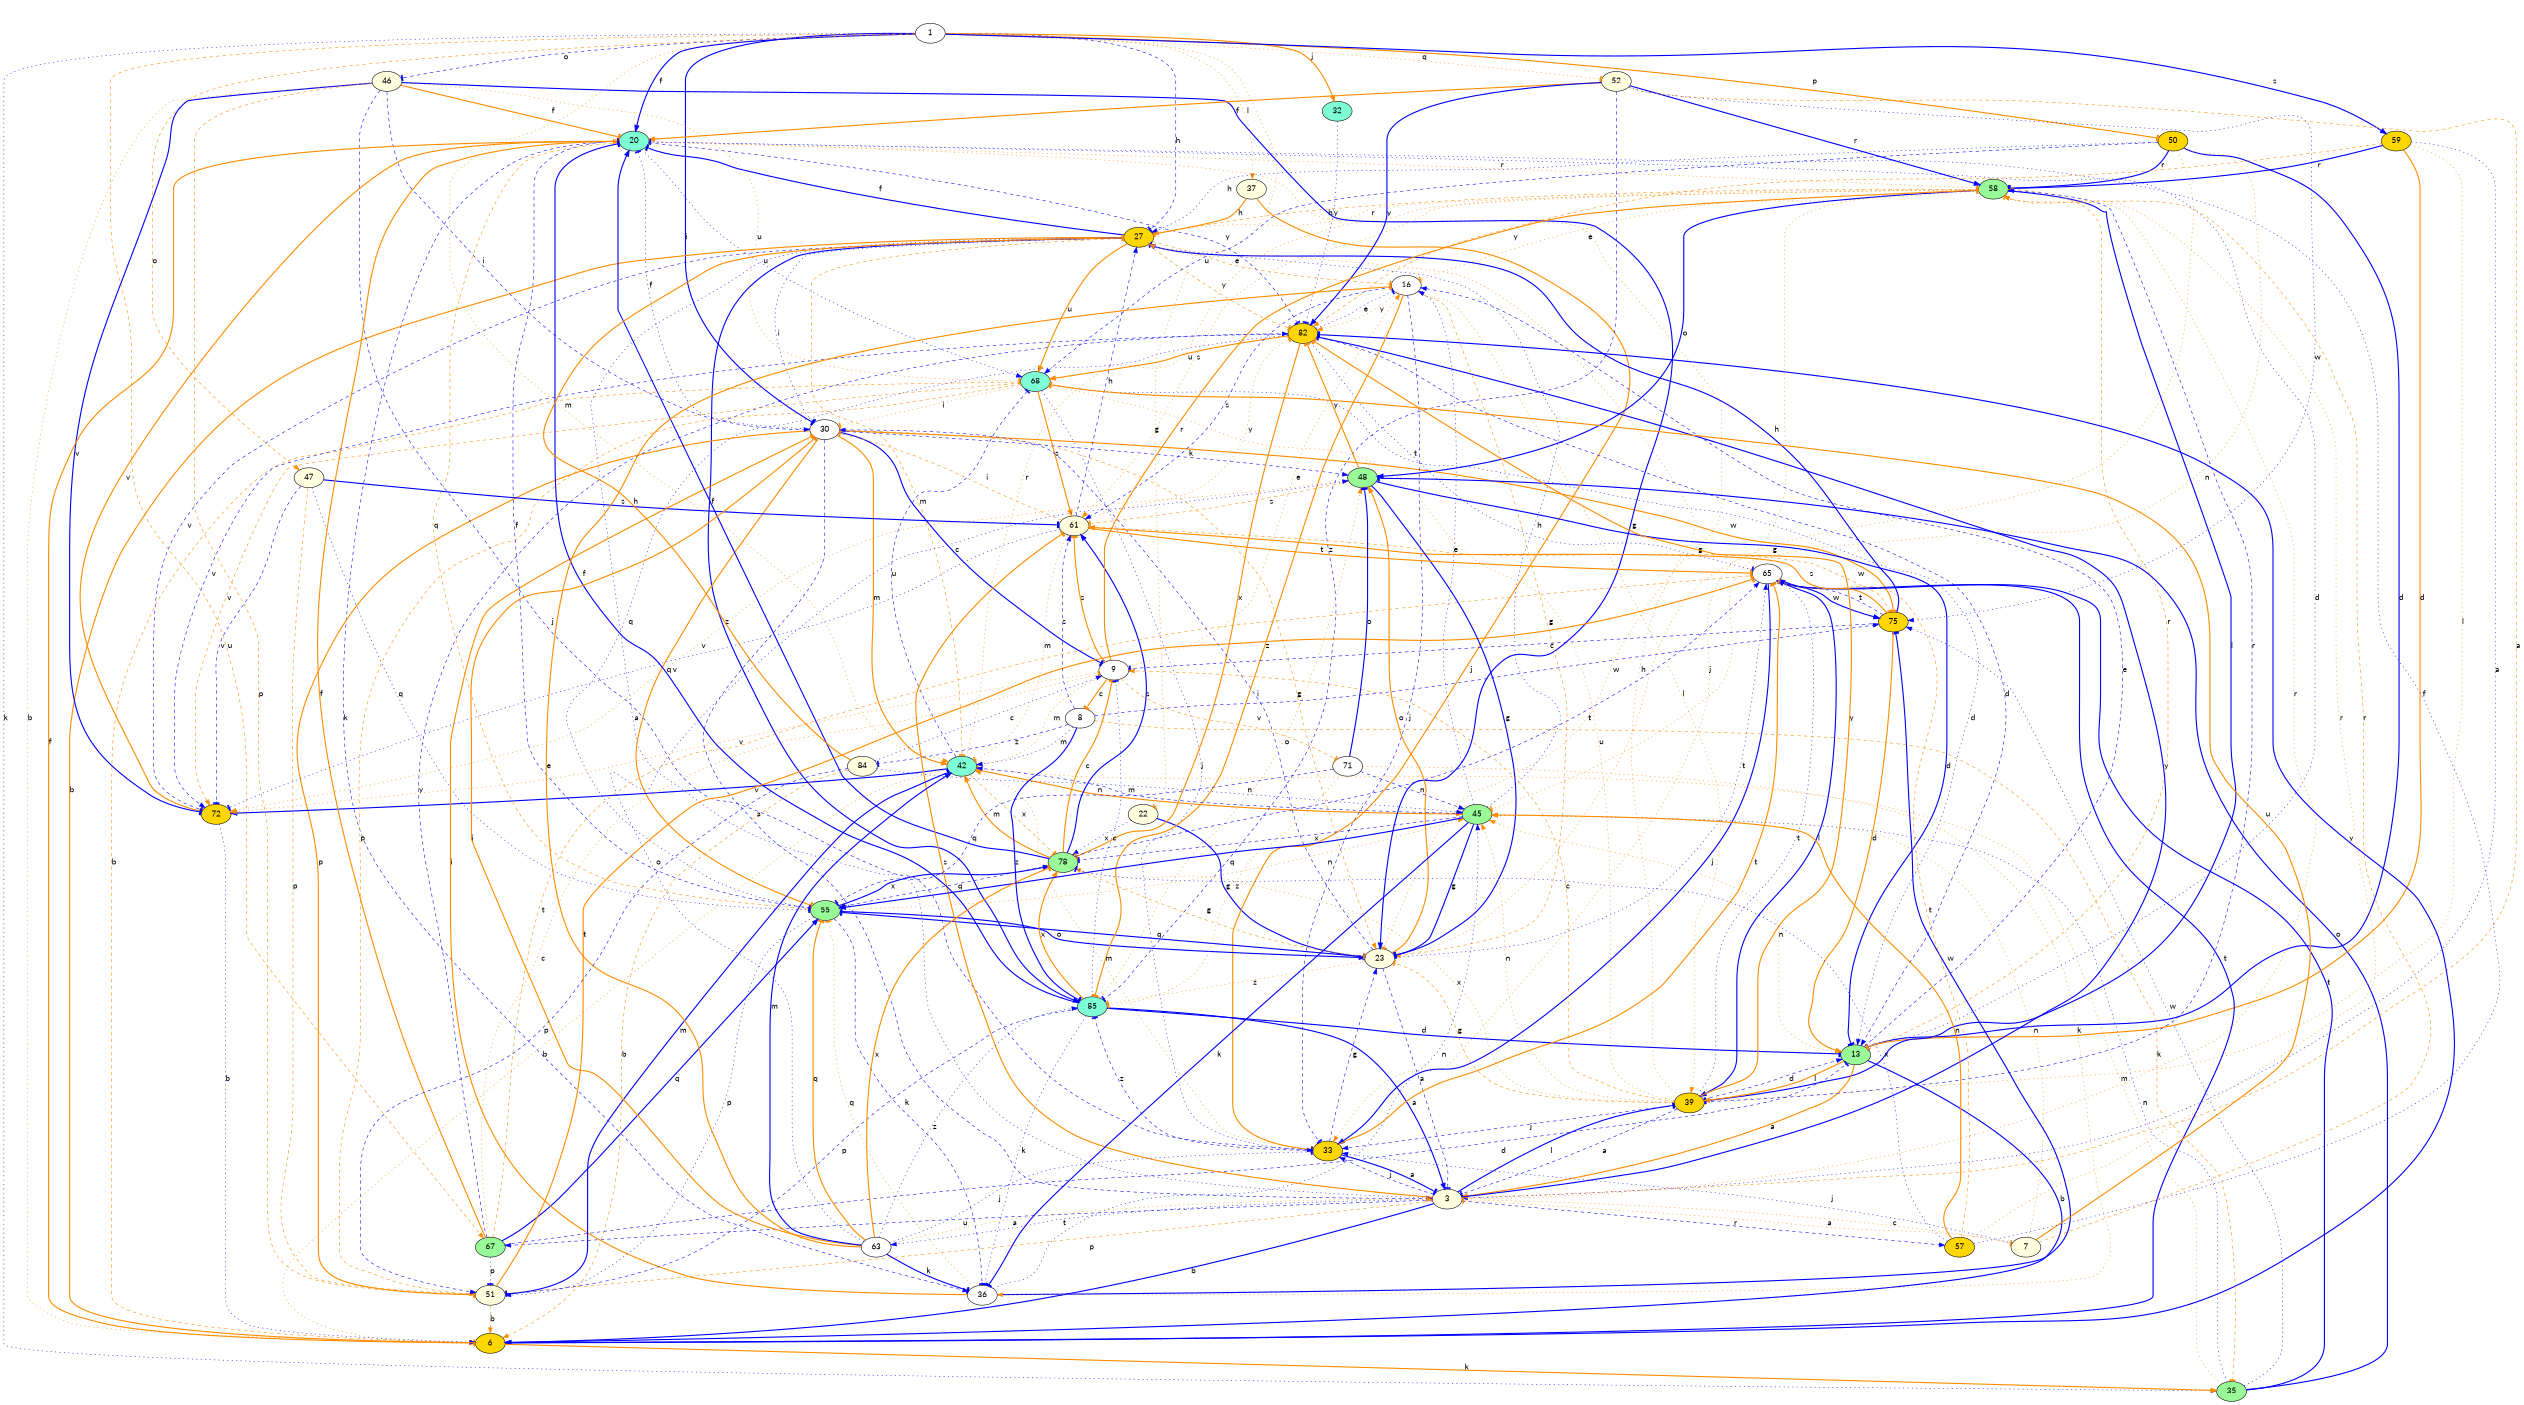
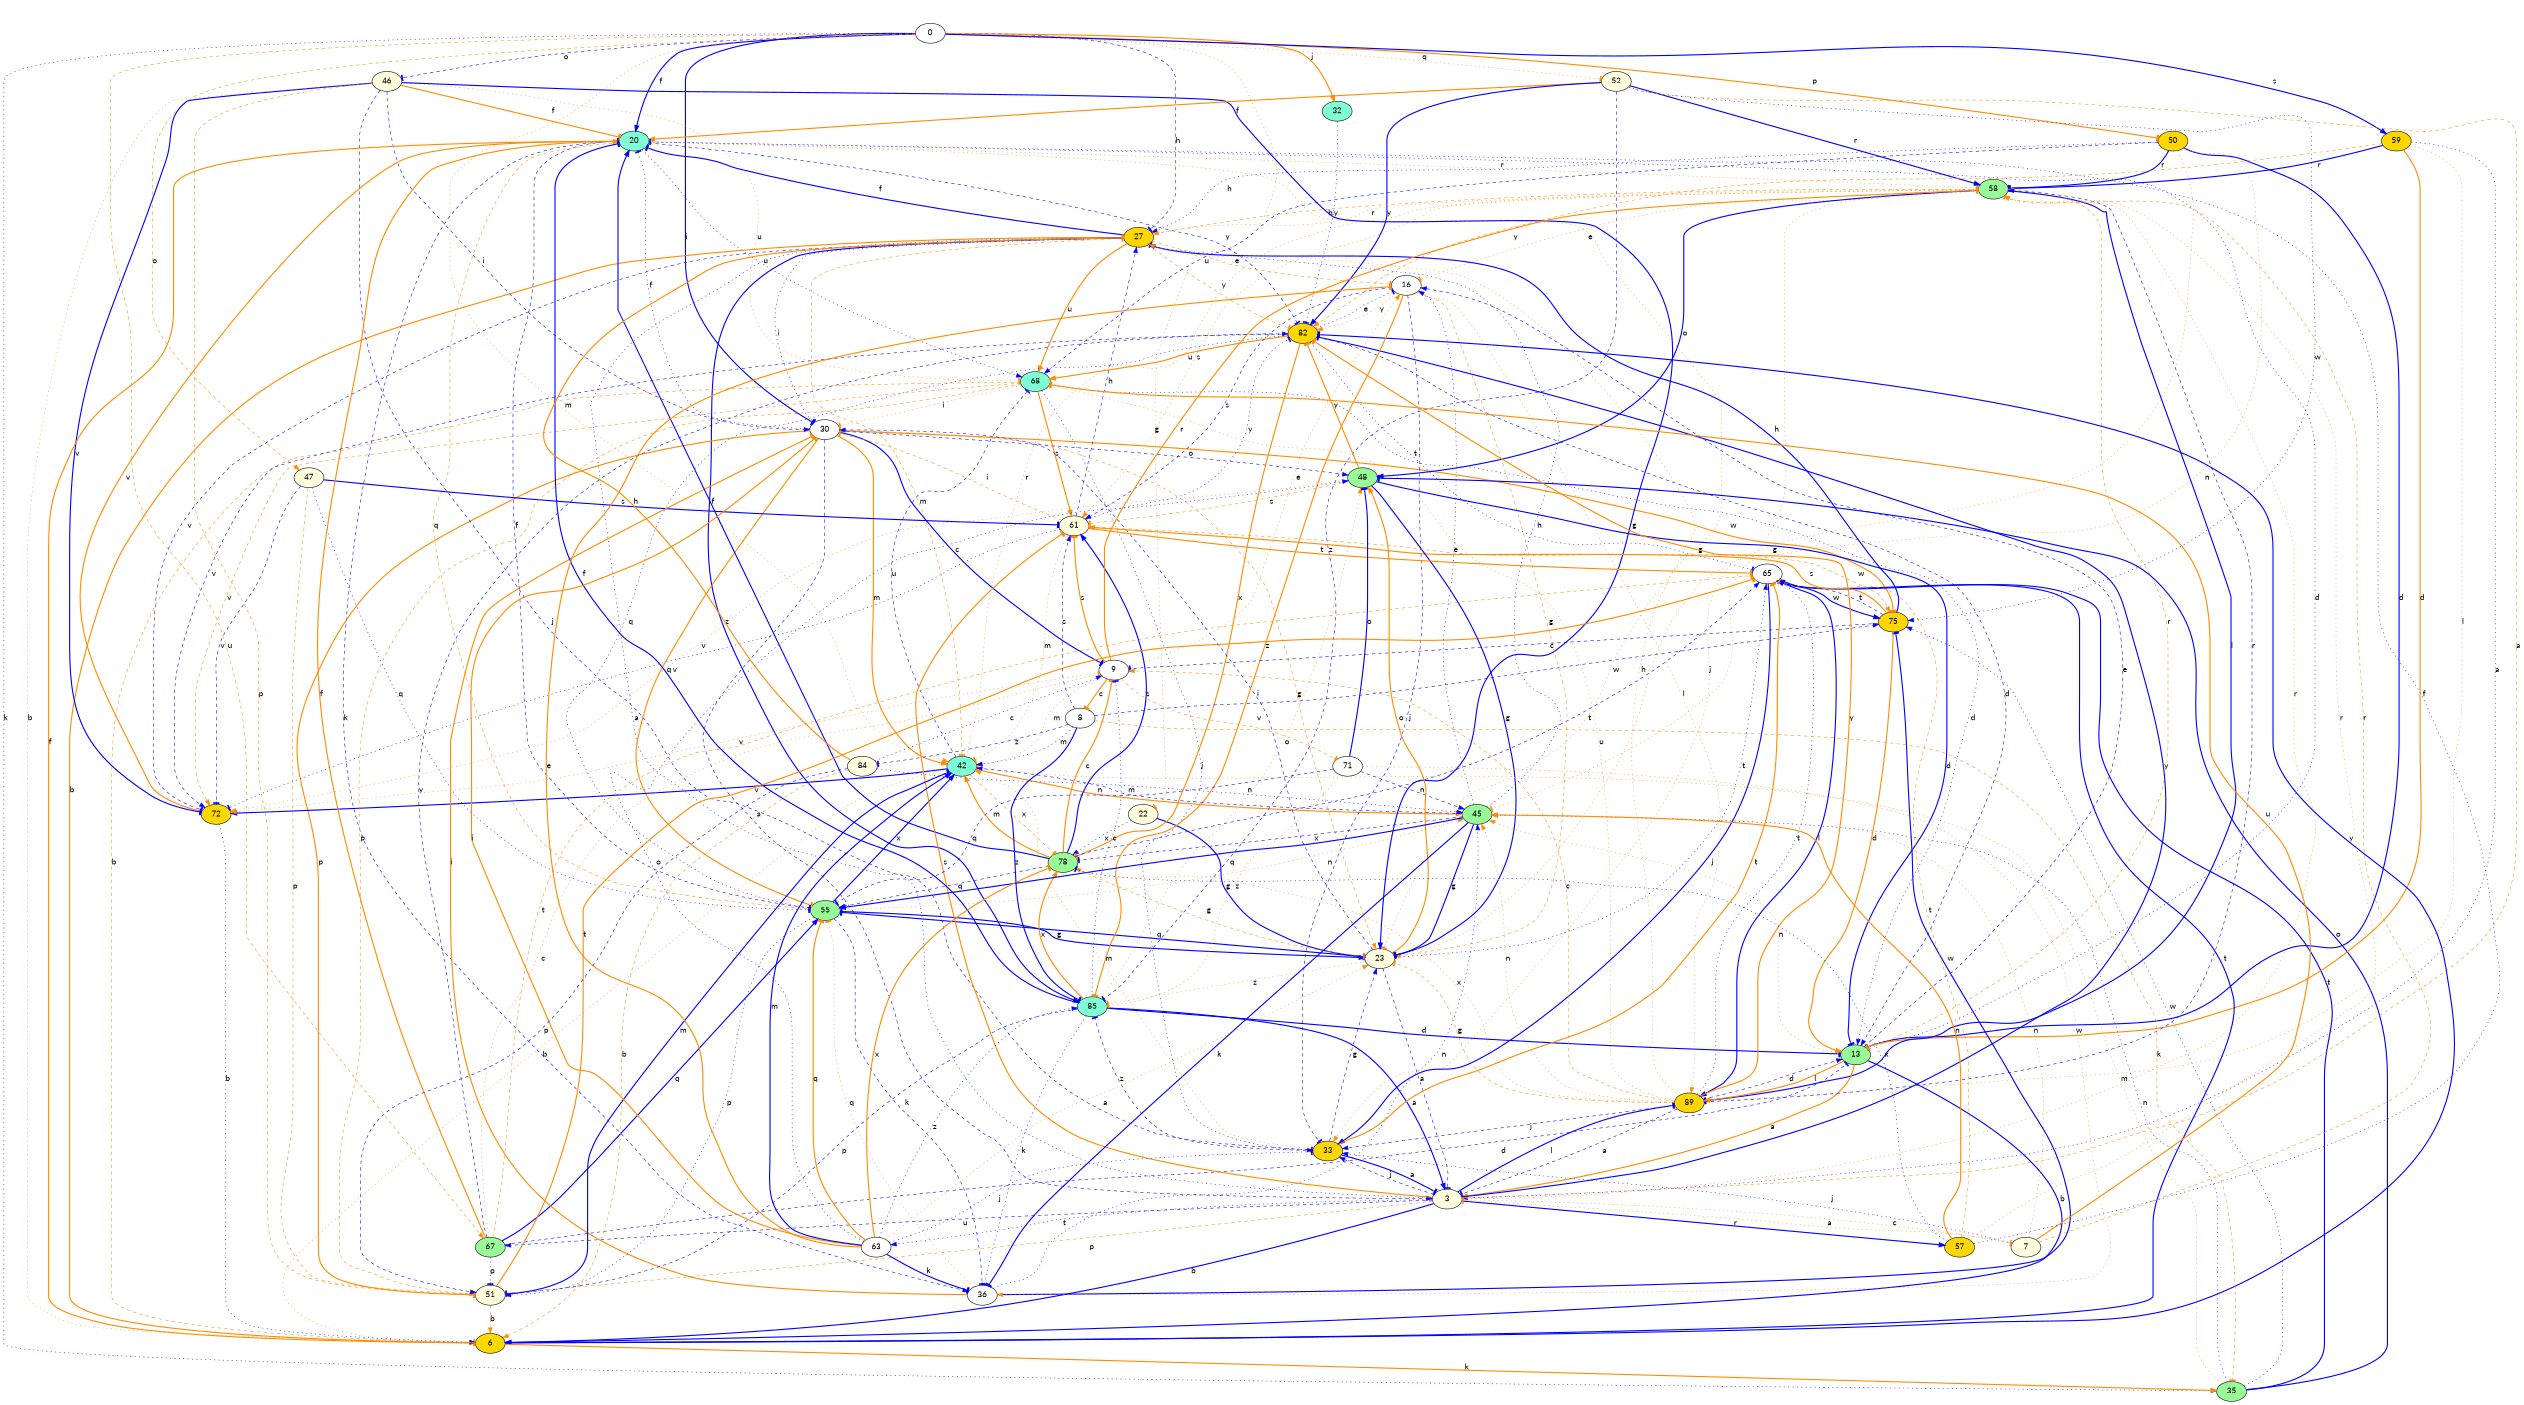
(930, 33) -> (930, 33)
(1251, 189) -> none
(1191, 454) -> (1191, 454)
(1223, 468) -> (1223, 468)
(1434, 551) -> (1434, 551)
(949, 874) -> (892, 840)
(1059, 935) -> (1059, 935)
(2079, 1031) -> (2079, 1031)
(1689, 1103) -> (1689, 1103)
(1157, 1206) -> (1115, 1088)
(1701, 1223) -> (1701, 1223)
